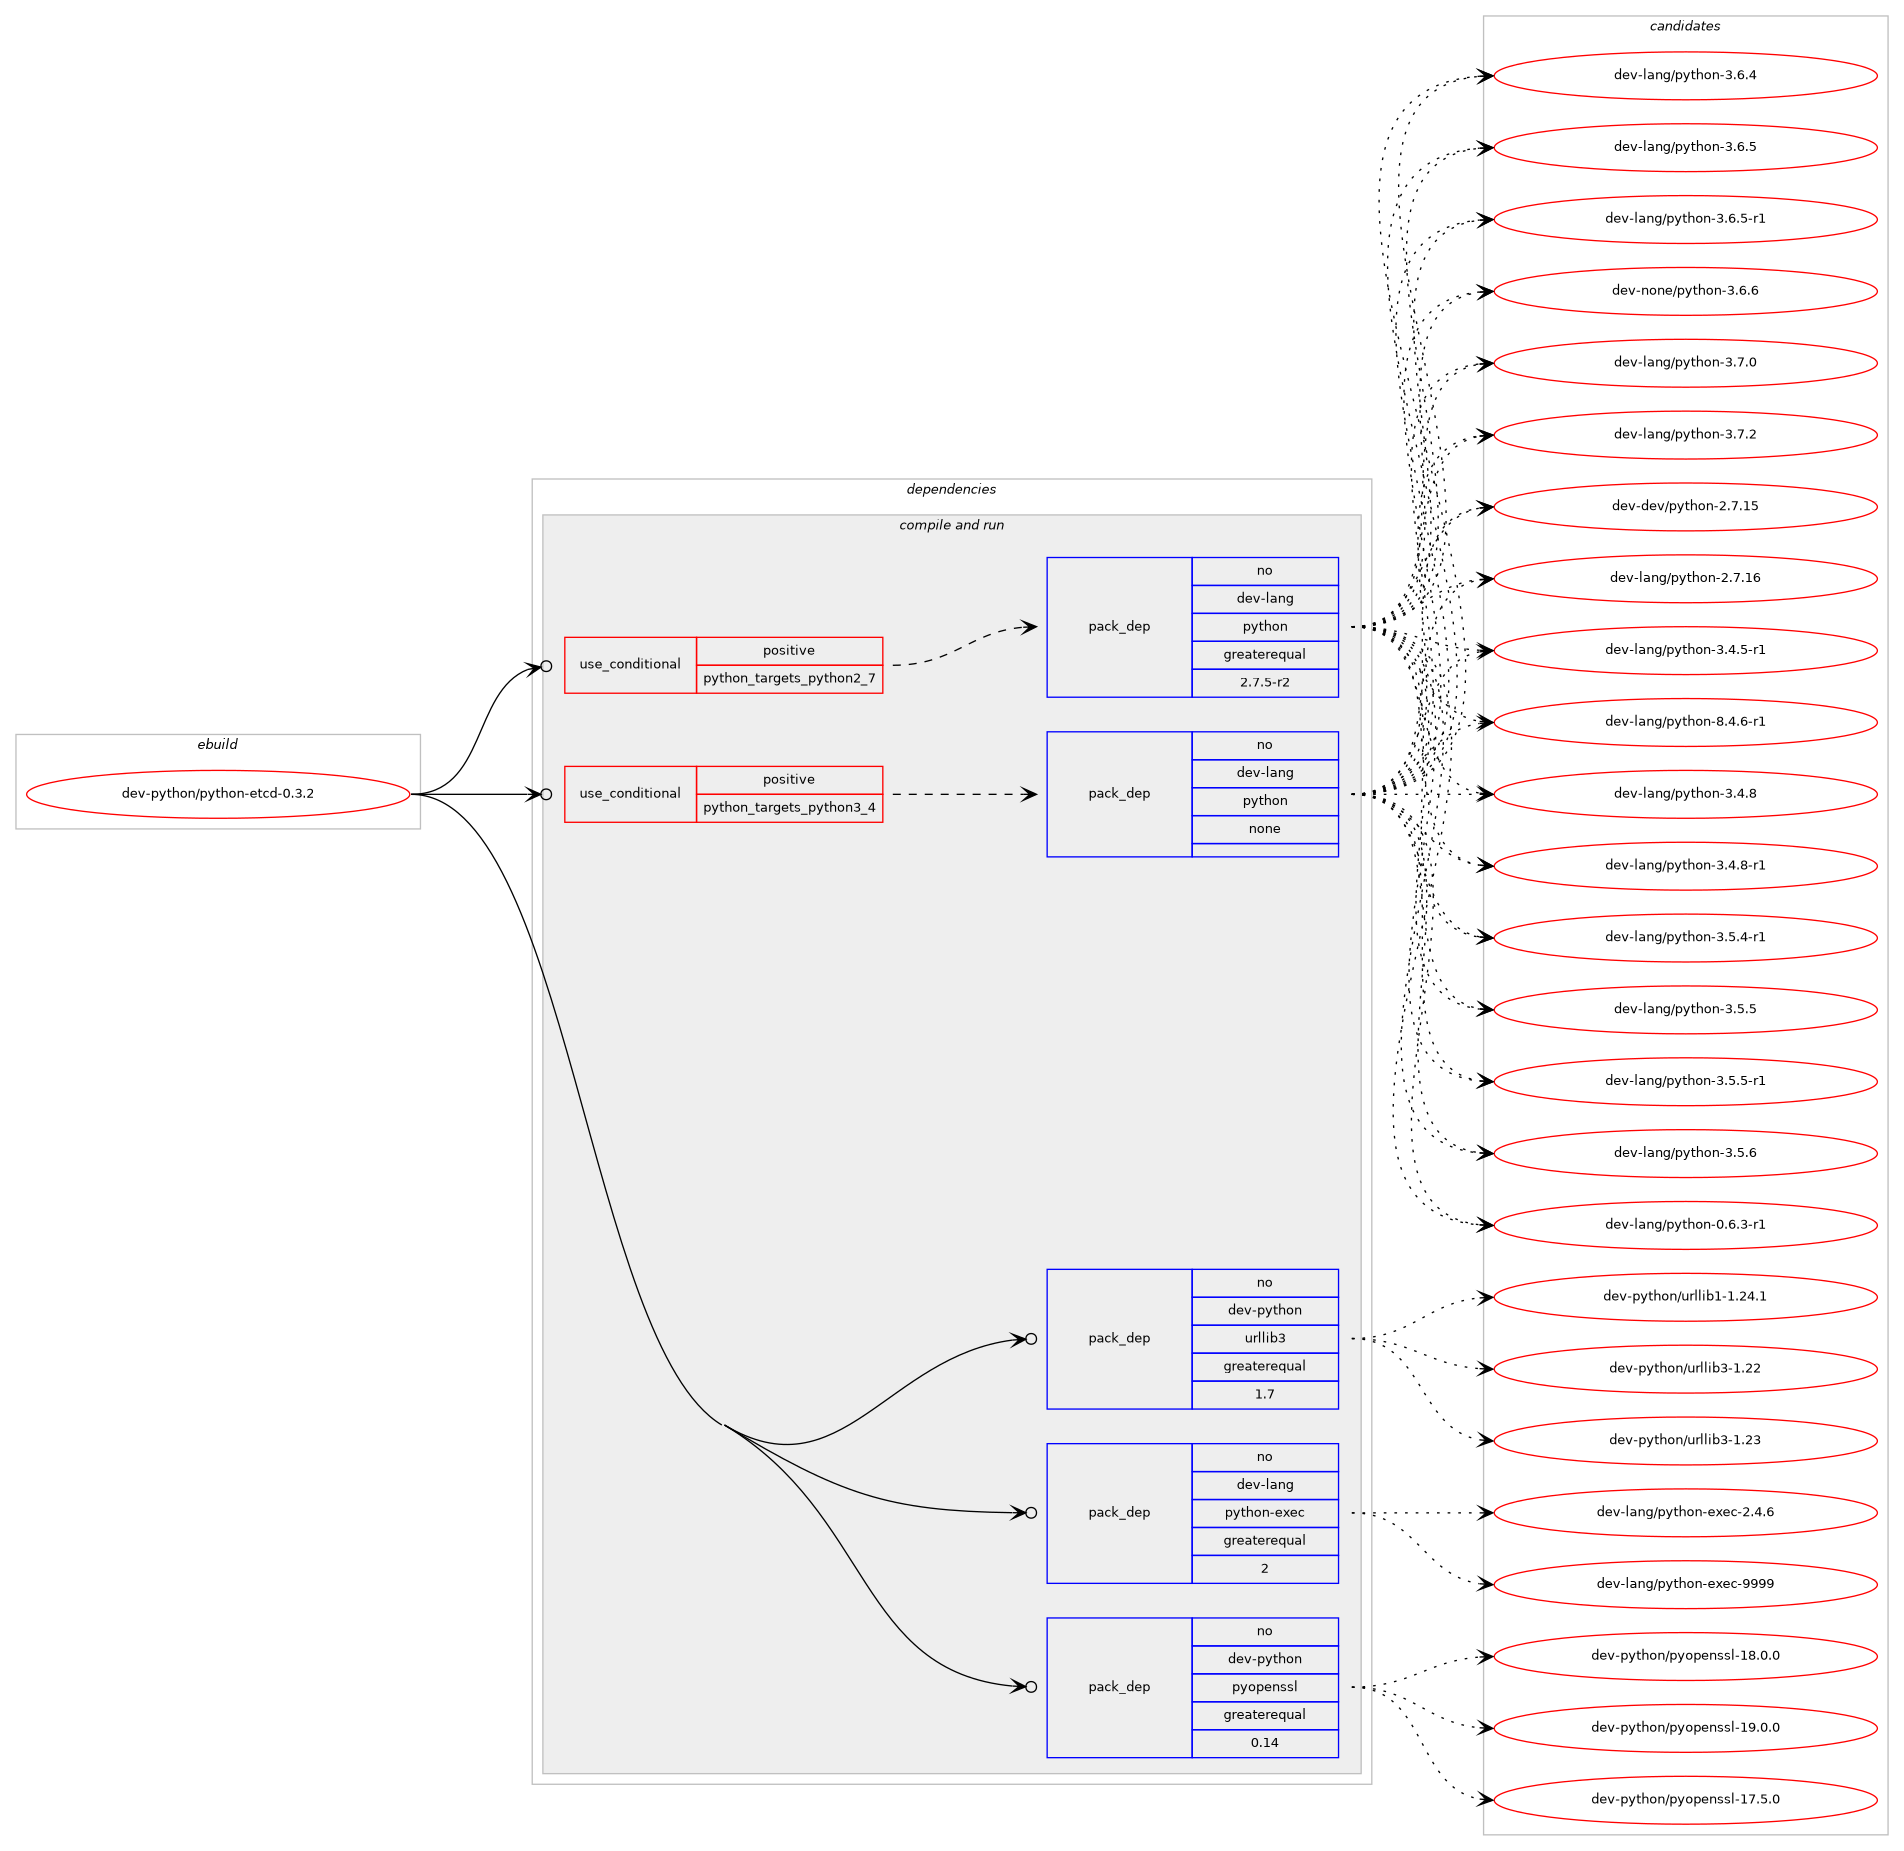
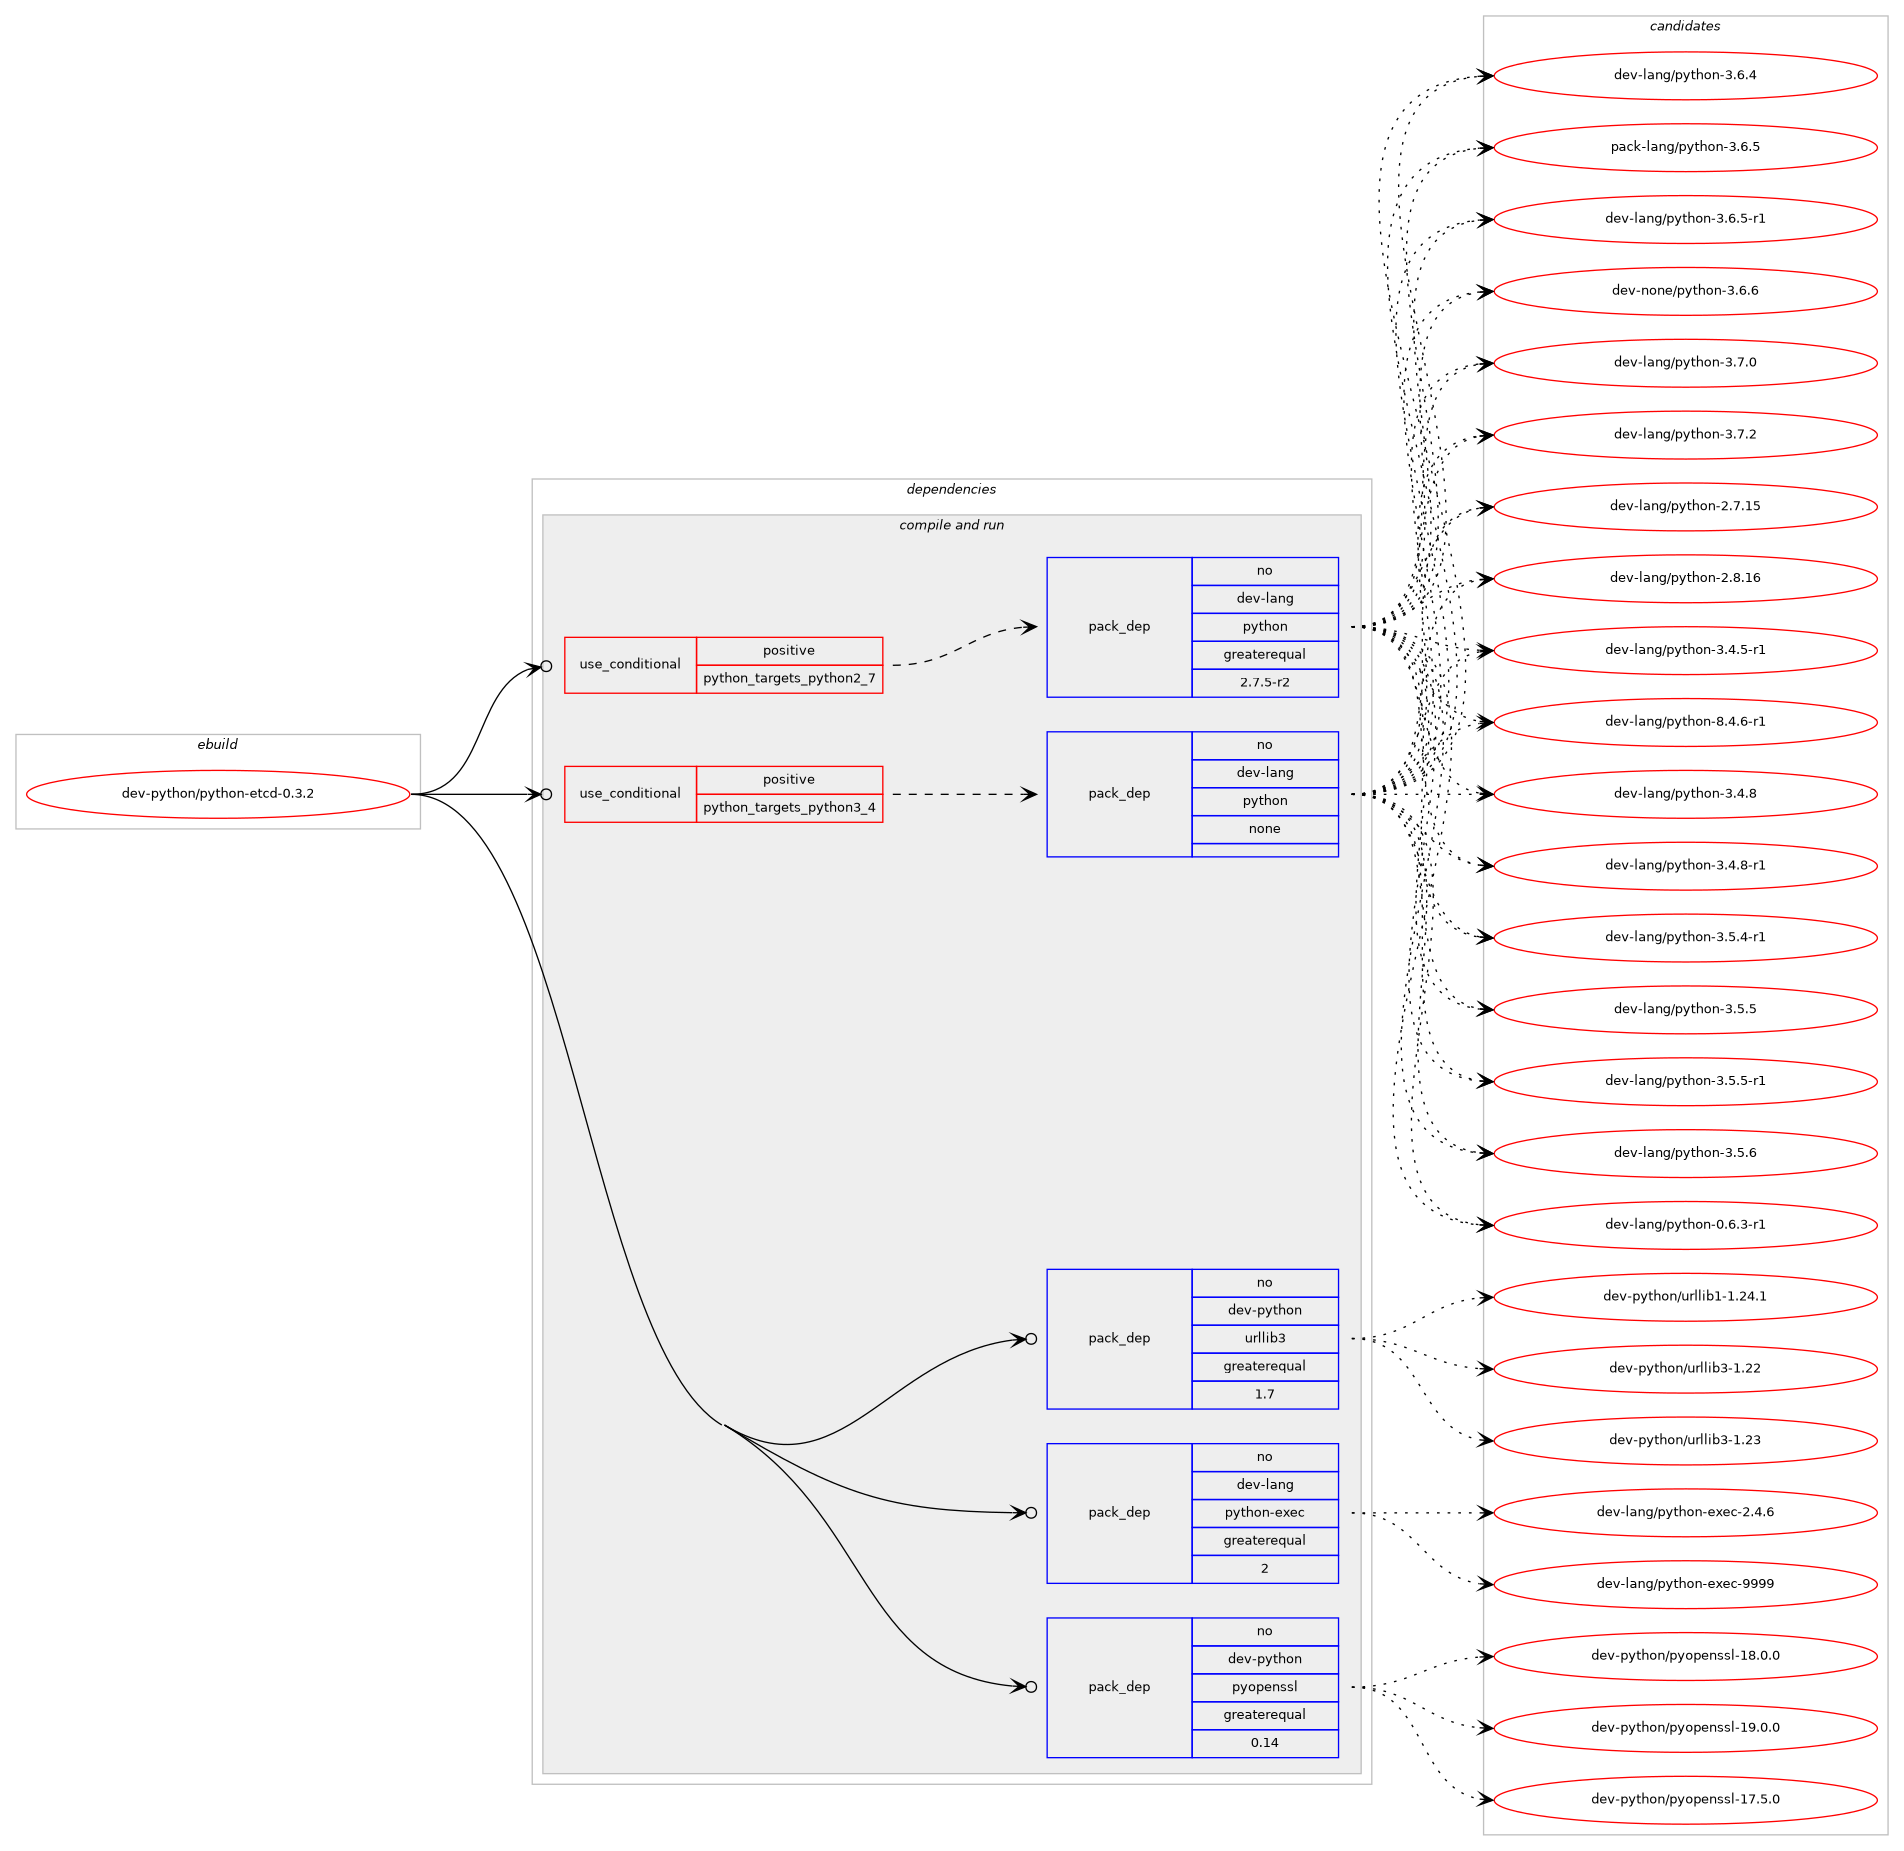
(1686, 148) -> (1686, 148)
(1686, 507) -> (1686, 507)
(1686, 579) -> (1686, 579)
